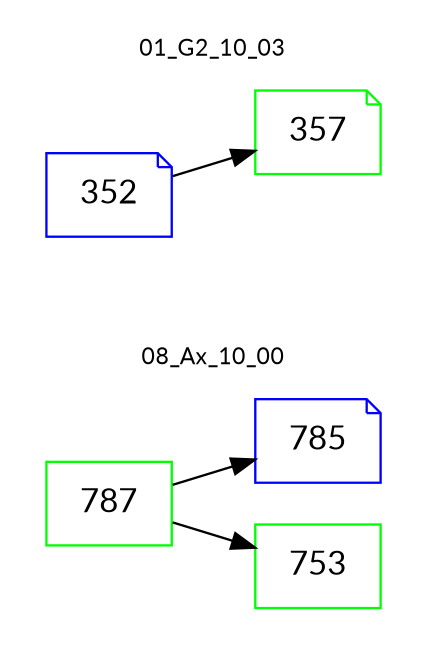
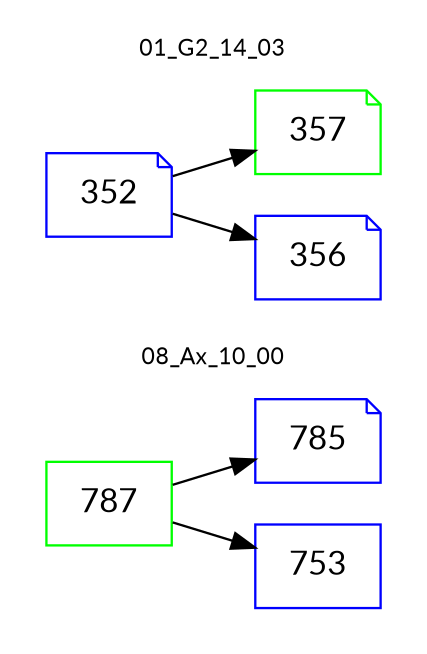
(214, 50) -> (214, 50)
none -> (318, 258)
(318, 566) -> (318, 566)
